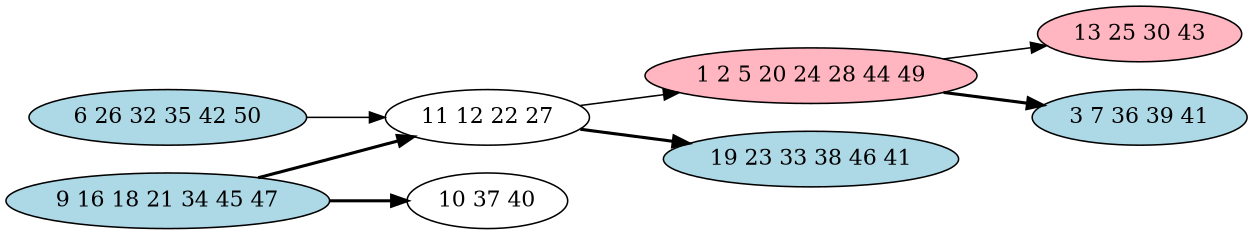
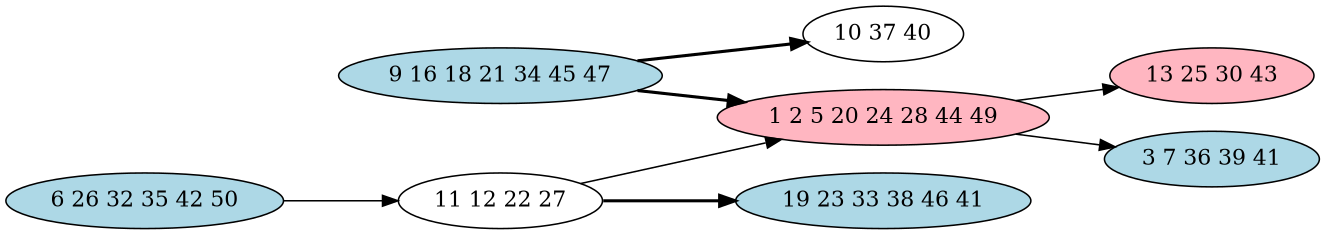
(985, 98) -> (1058, 140)
(328, 159) -> (683, 96)
